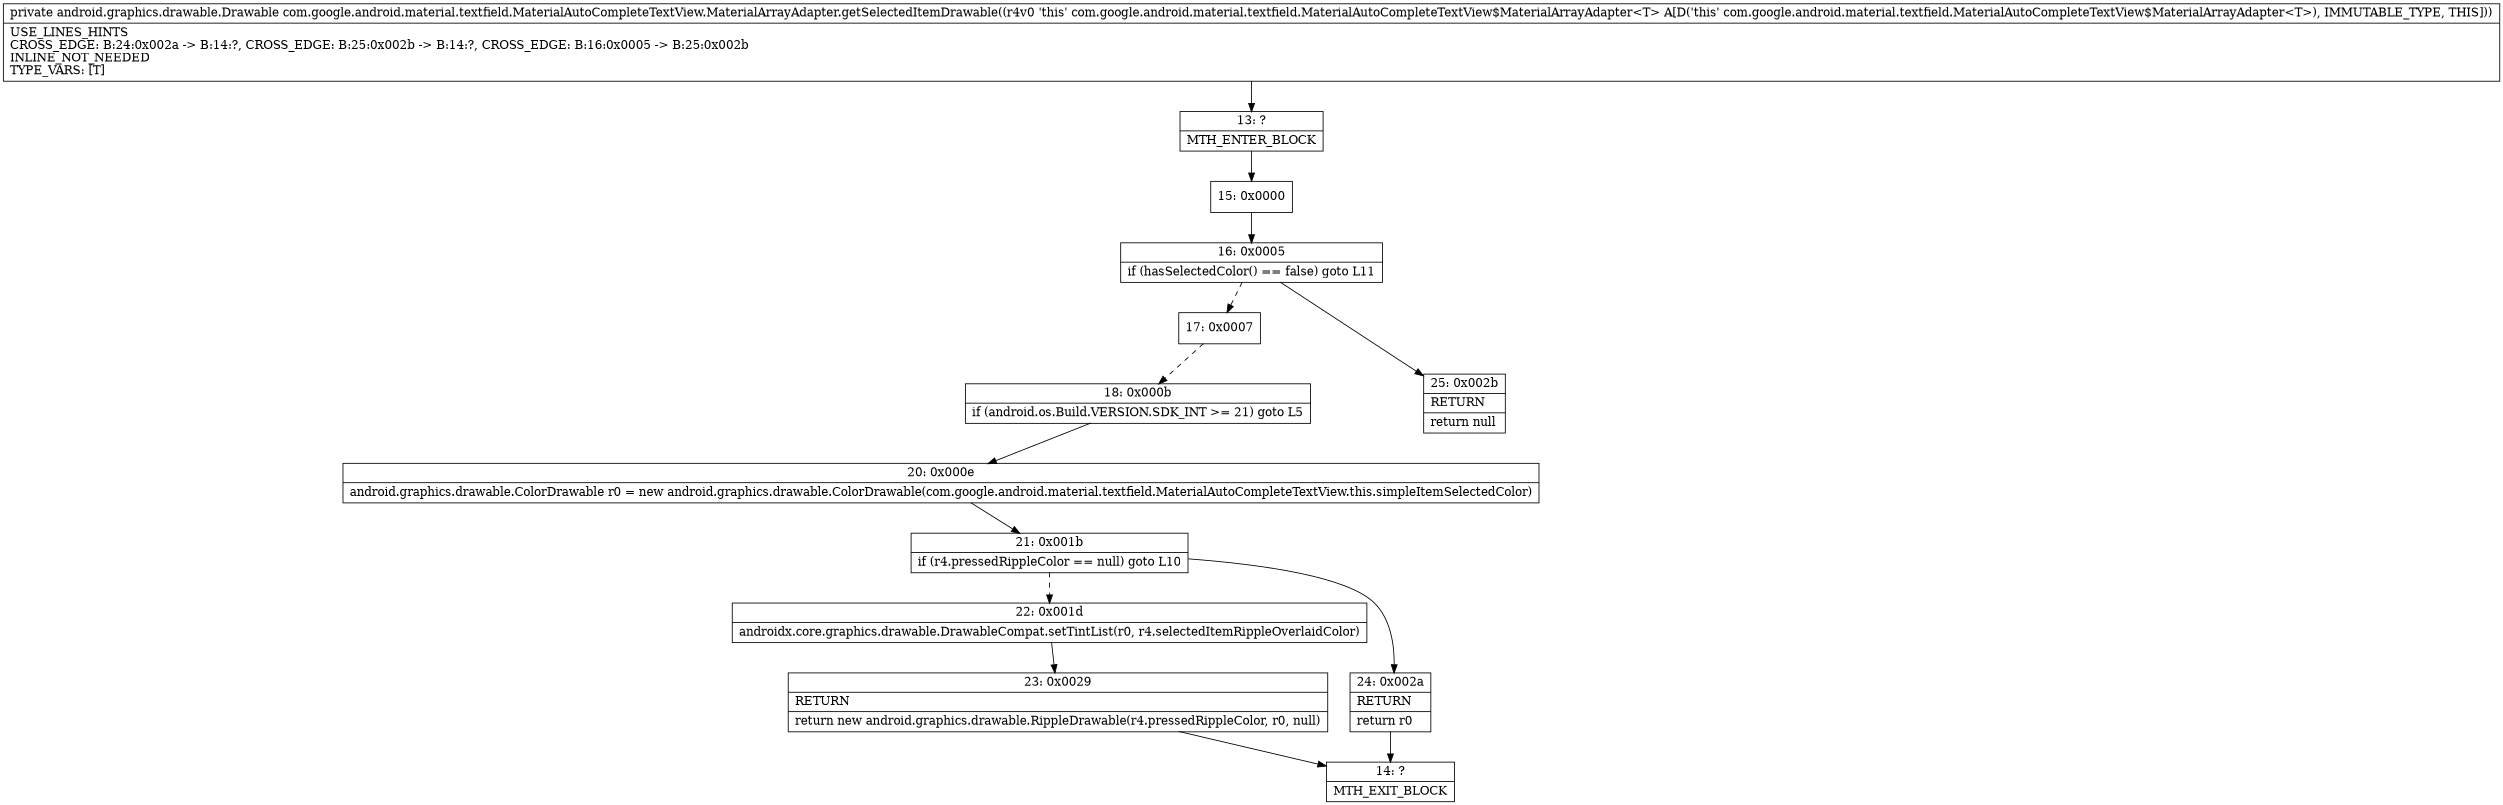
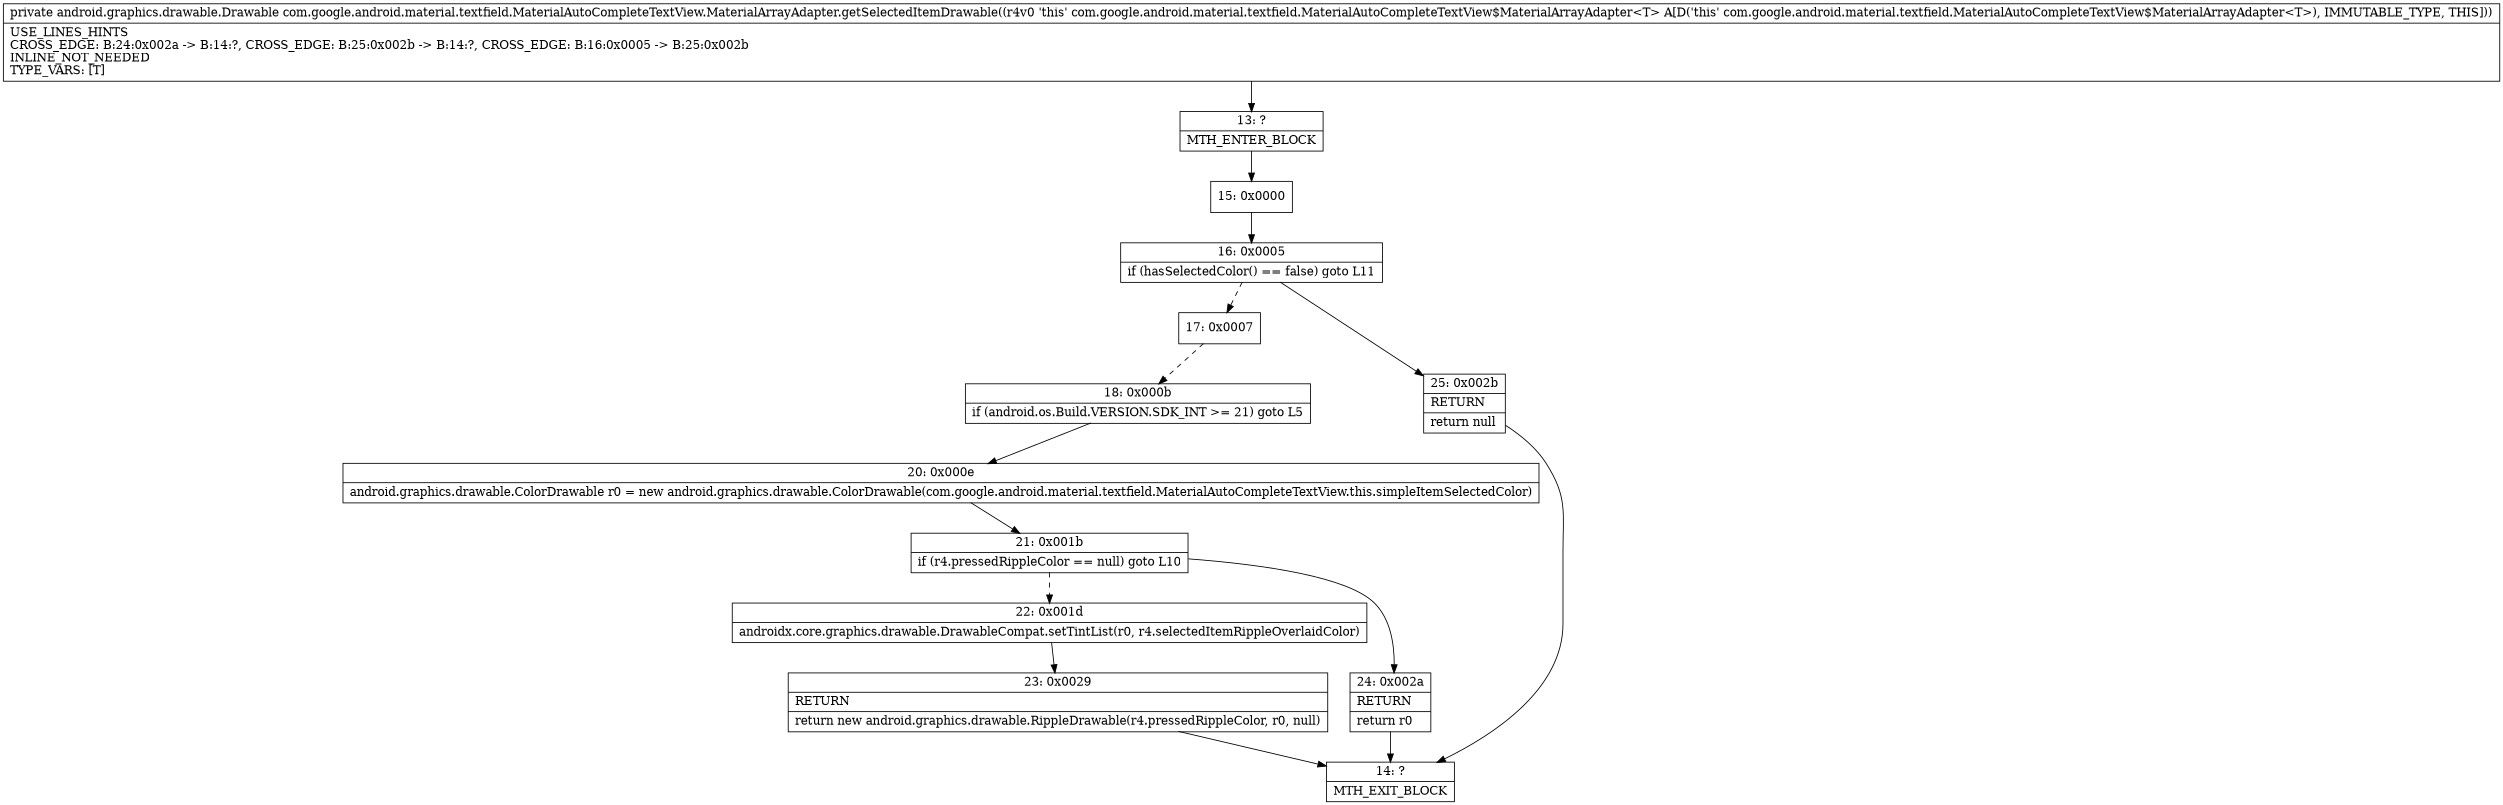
none -> (1563, 608)
